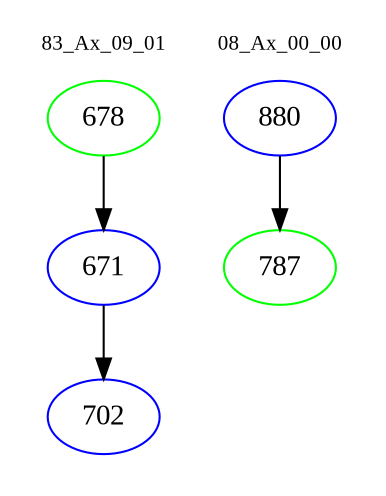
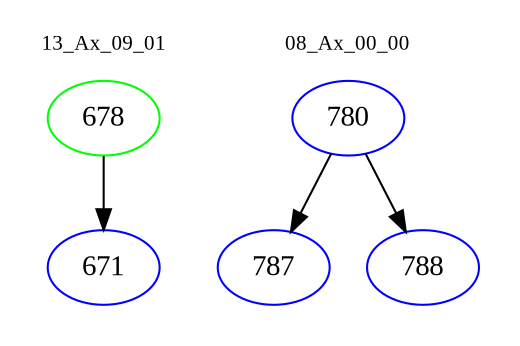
(105, 45) -> (105, 45)
(280, 118) -> (348, 118)
(280, 267) -> (274, 267)
none -> (423, 267)
(104, 417) -> none
